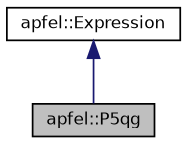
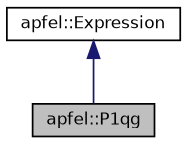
(94, 120) -> (94, 120)
